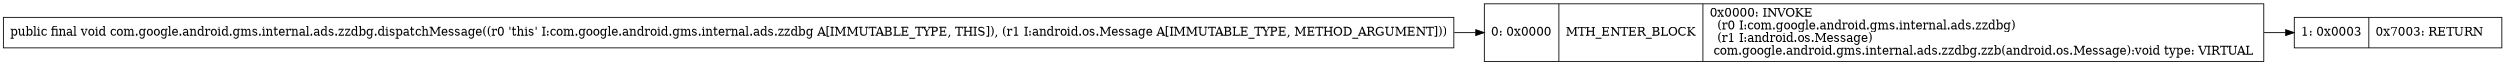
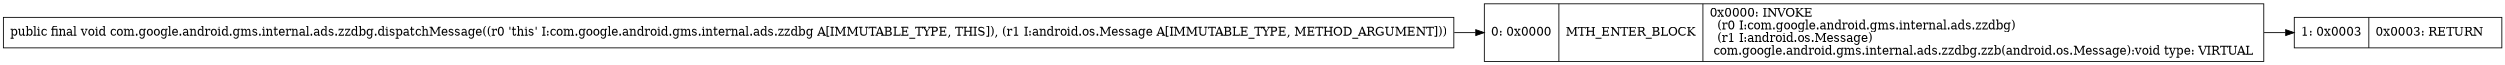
(2435, 32) -> (2435, 32)
